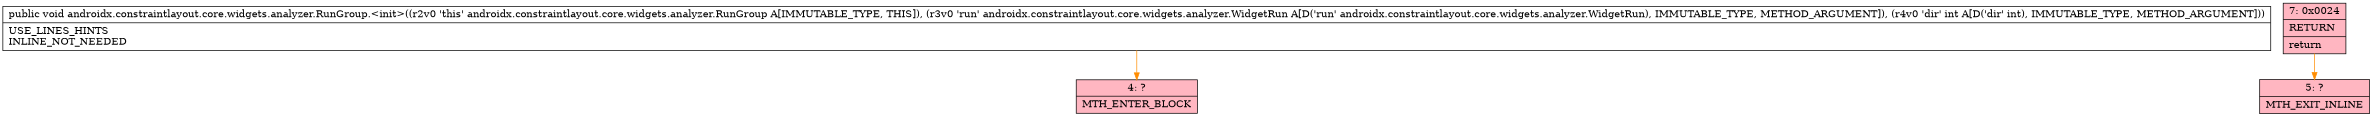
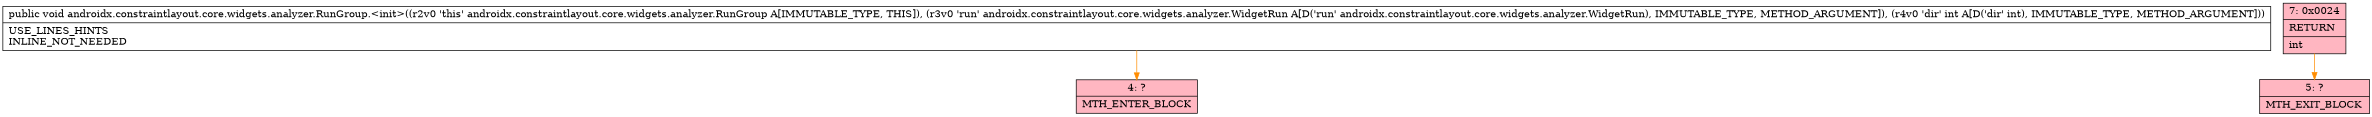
(2305, 45) -> (2296, 45)
(2315, 105) -> (2314, 105)
